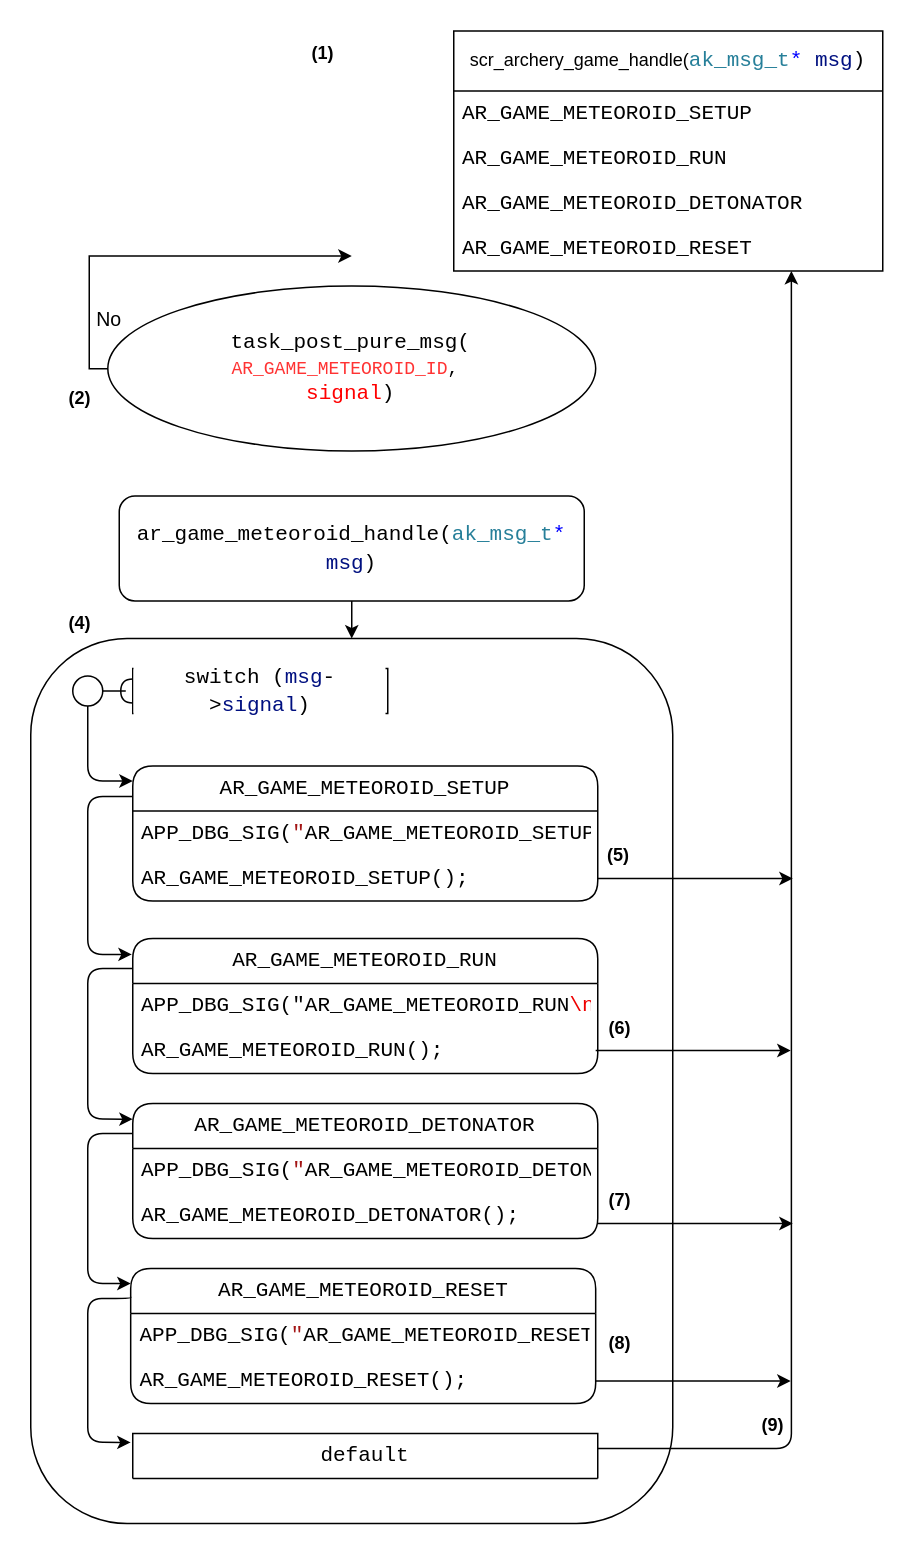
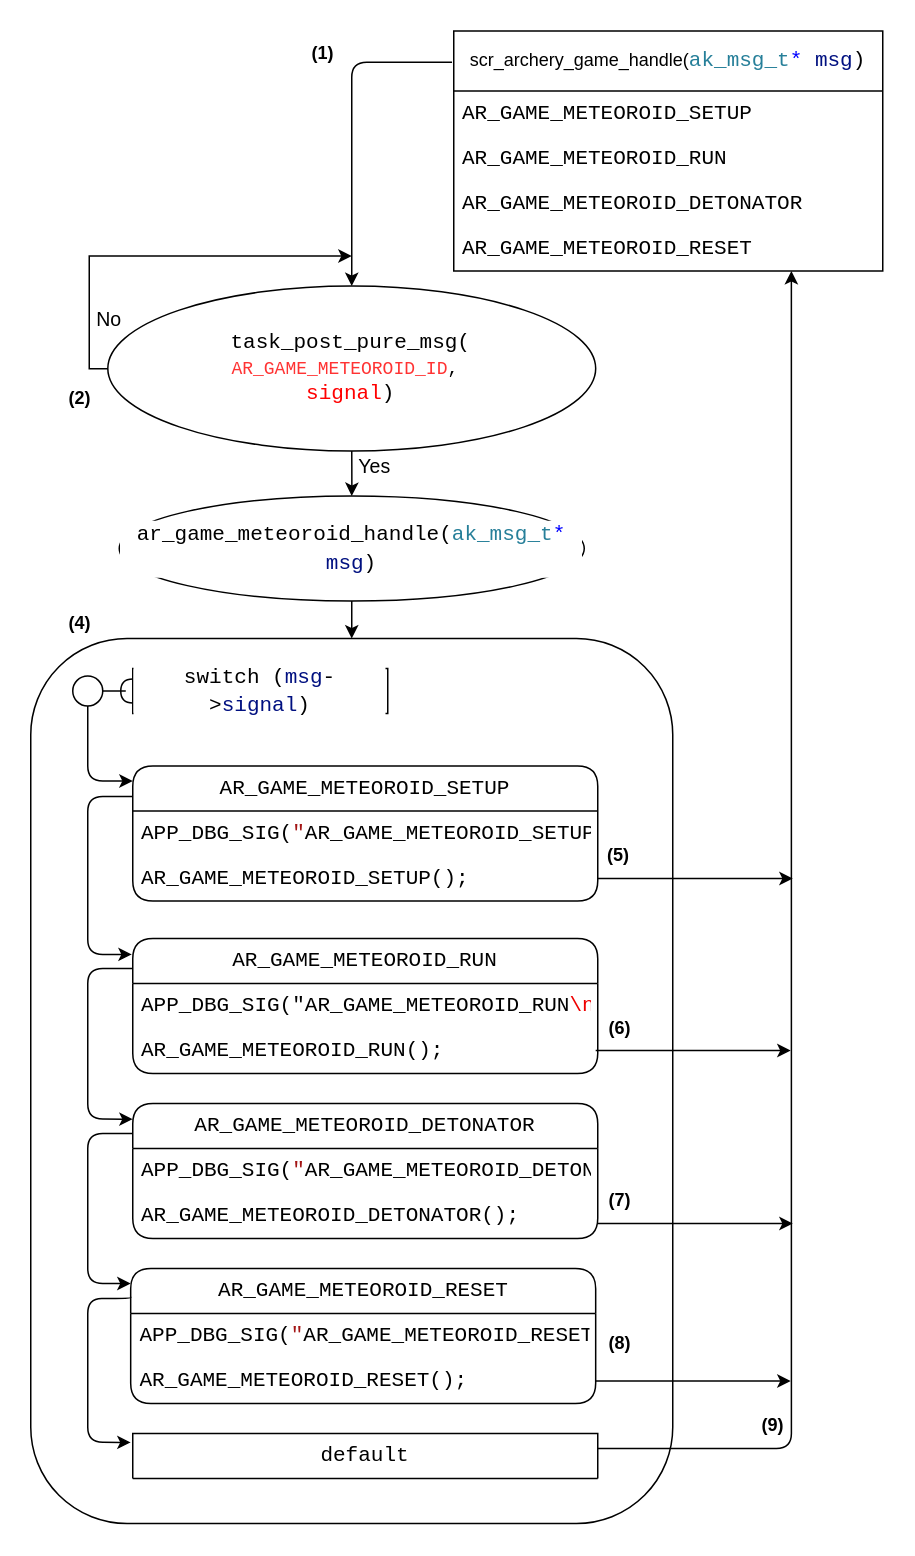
none -> (352, 124)
none -> (352, 466)
(352, 548) -> (352, 548)
